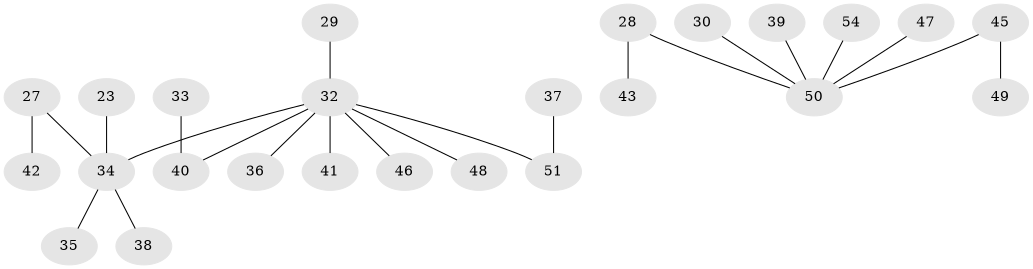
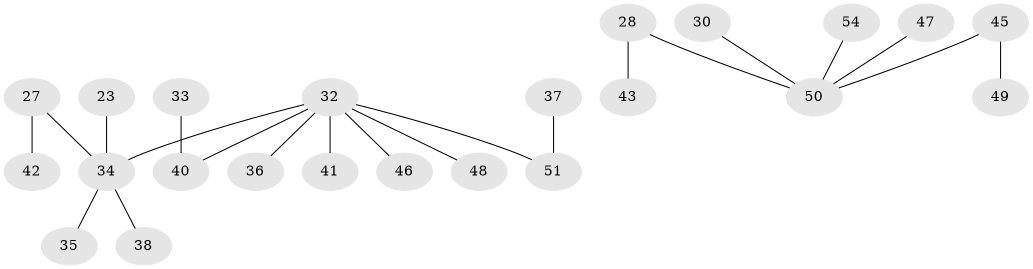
(330, 23) -> none
(777, 23) -> none
